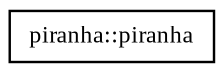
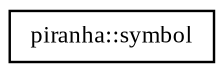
(112, 36) -> (112, 36)
